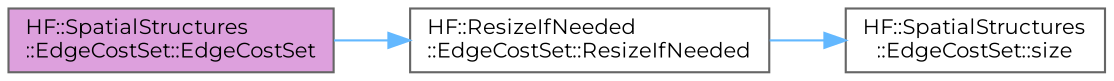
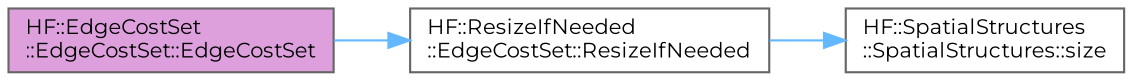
(171, 40) -> (171, 40)
(975, 40) -> (985, 40)
